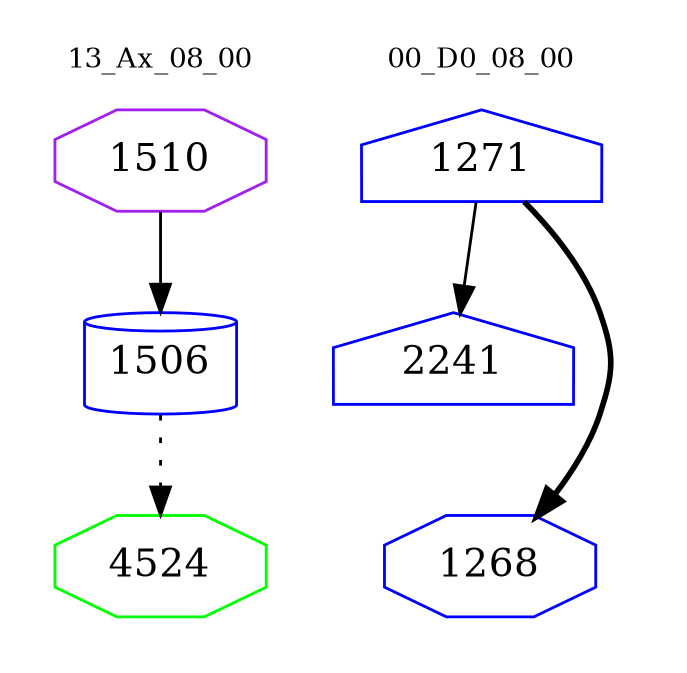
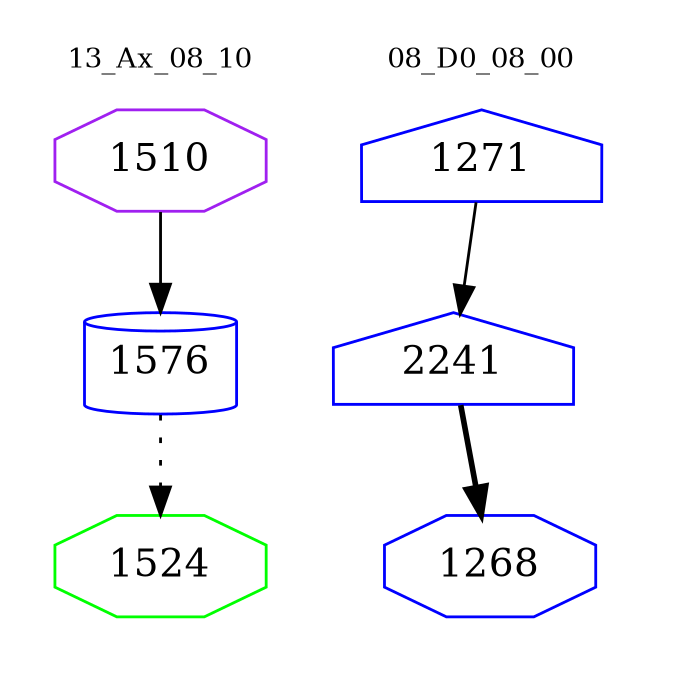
(161, 61) -> (161, 61)
(482, 61) -> (482, 61)
(608, 342) -> (468, 446)
(161, 363) -> (161, 363)
(161, 566) -> (161, 566)
